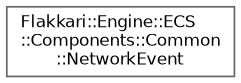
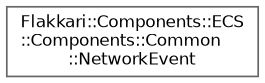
(121, 42) -> (132, 42)
